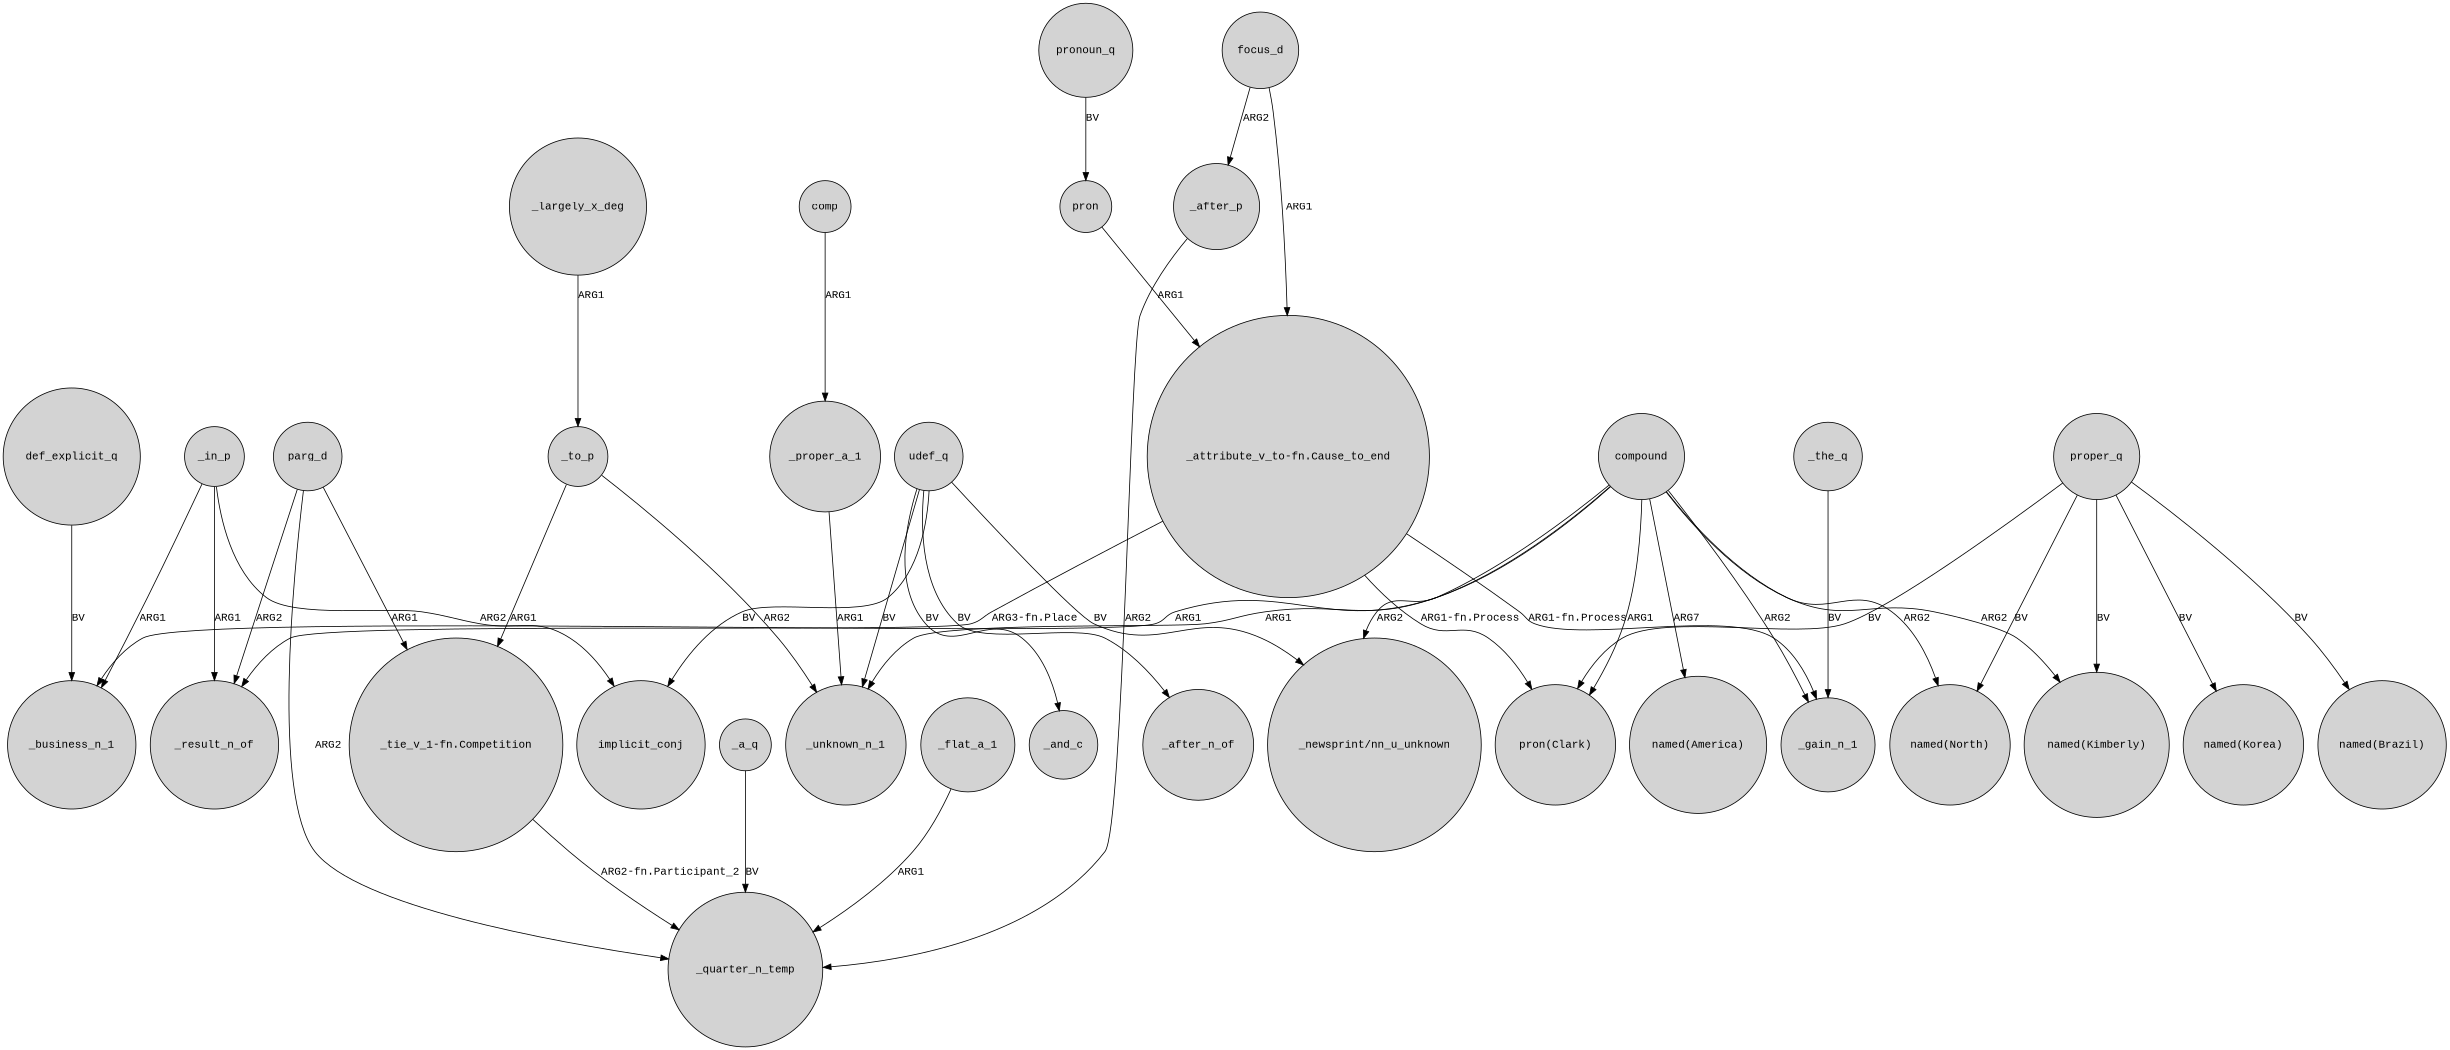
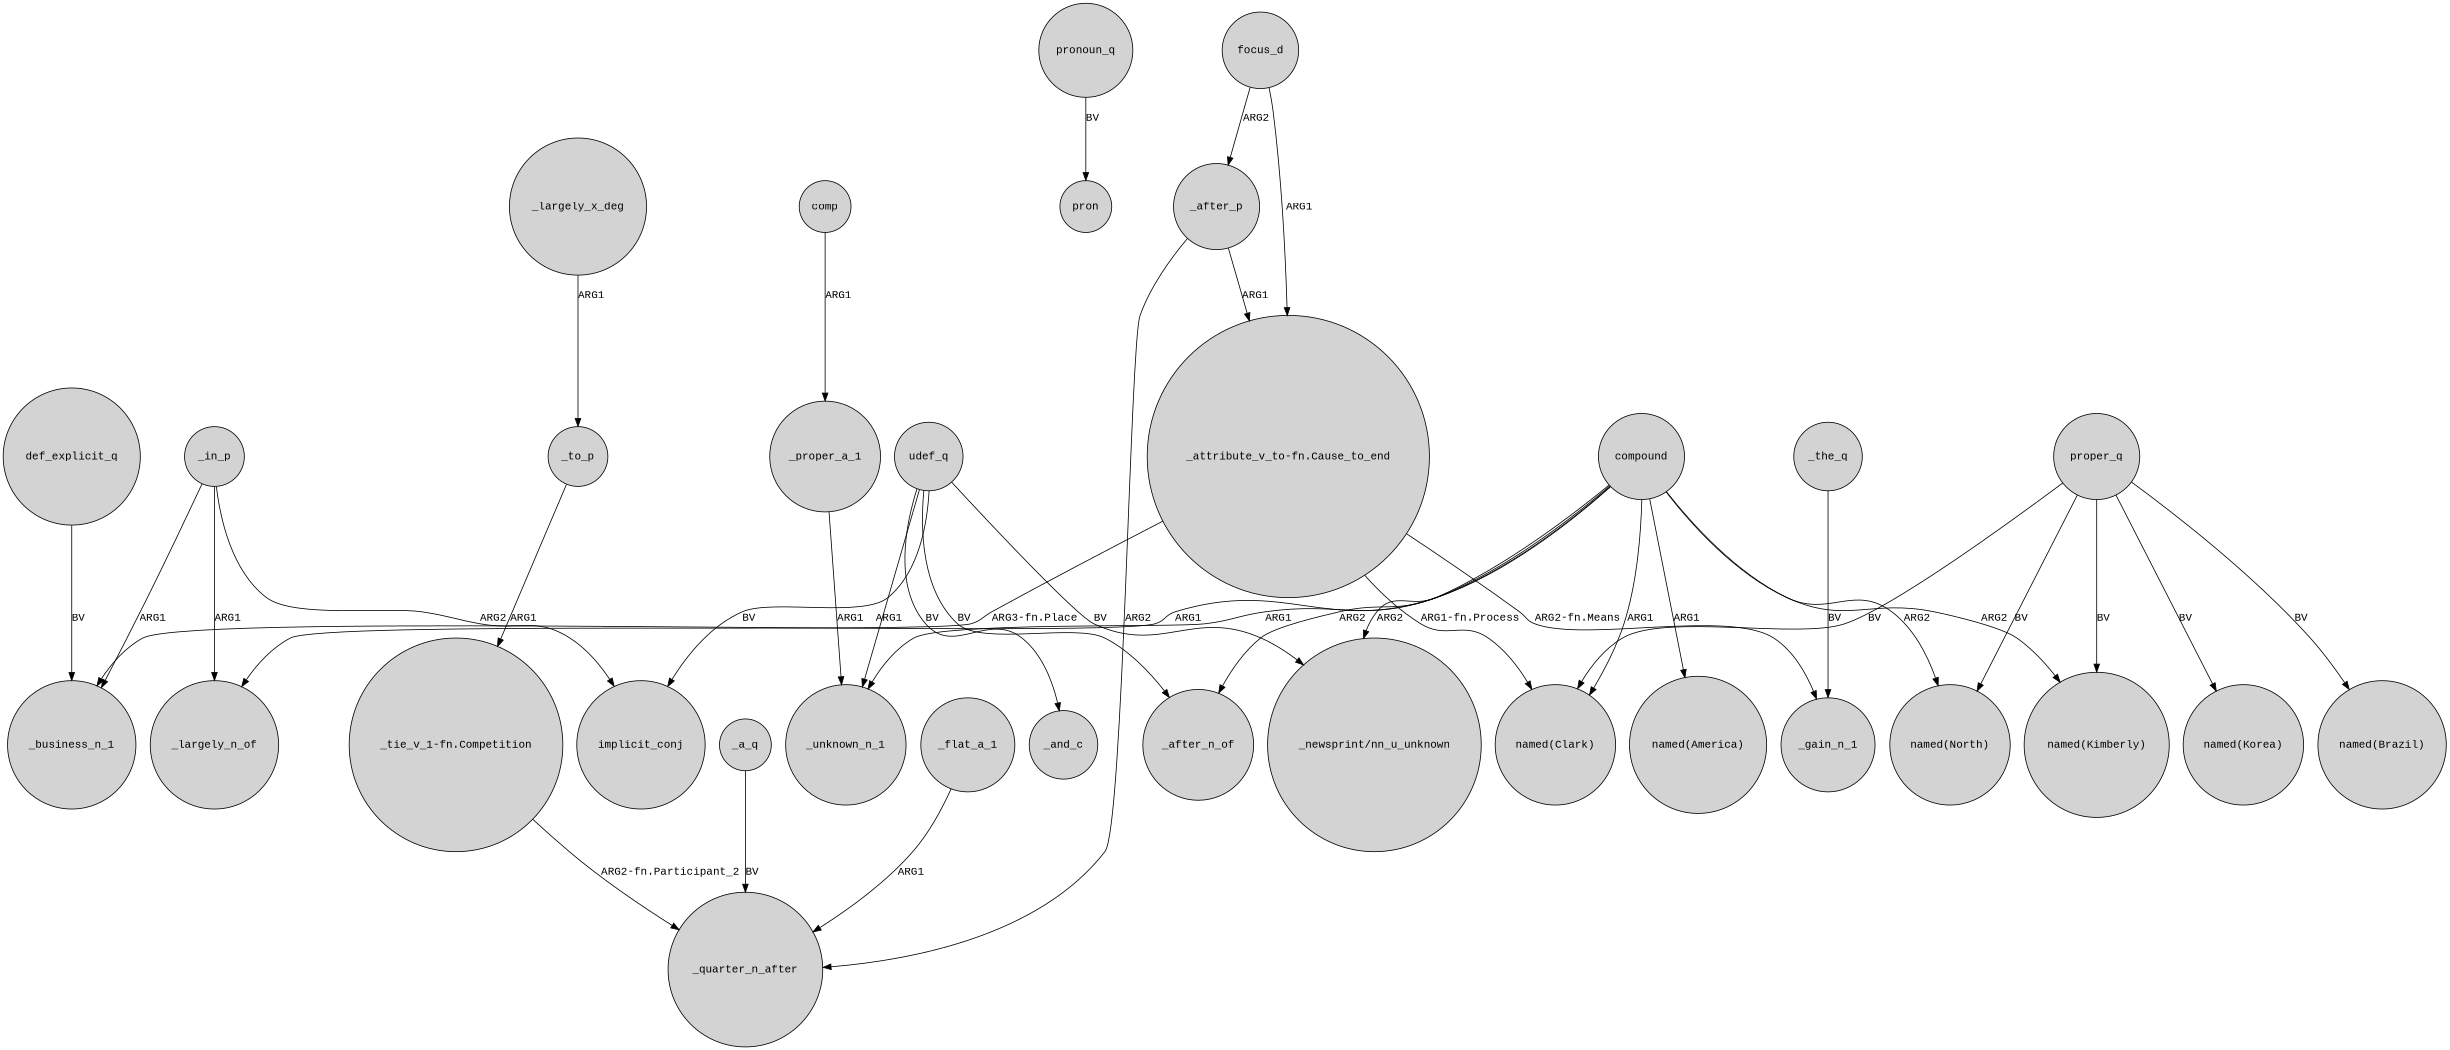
(1148, 284) -> (1238, 281)
(308, 457) -> none
(715, 572) -> none
(1742, 589) -> (1330, 614)
(889, 618) -> (889, 618)
(1578, 618) -> (1578, 618)
(1687, 618) -> (1687, 618)
(214, 745) -> (214, 745)
(1555, 745) -> (1555, 745)
(745, 970) -> (745, 970)
